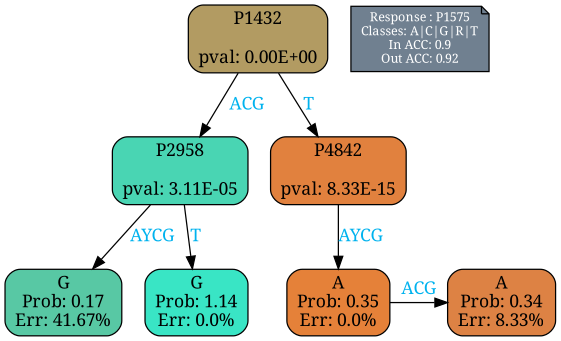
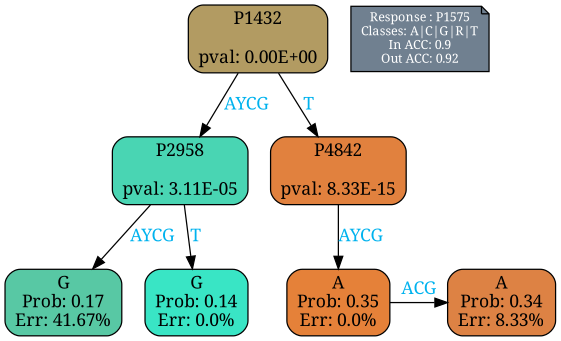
(247, 105) -> (247, 105)
(196, 303) -> (196, 303)
